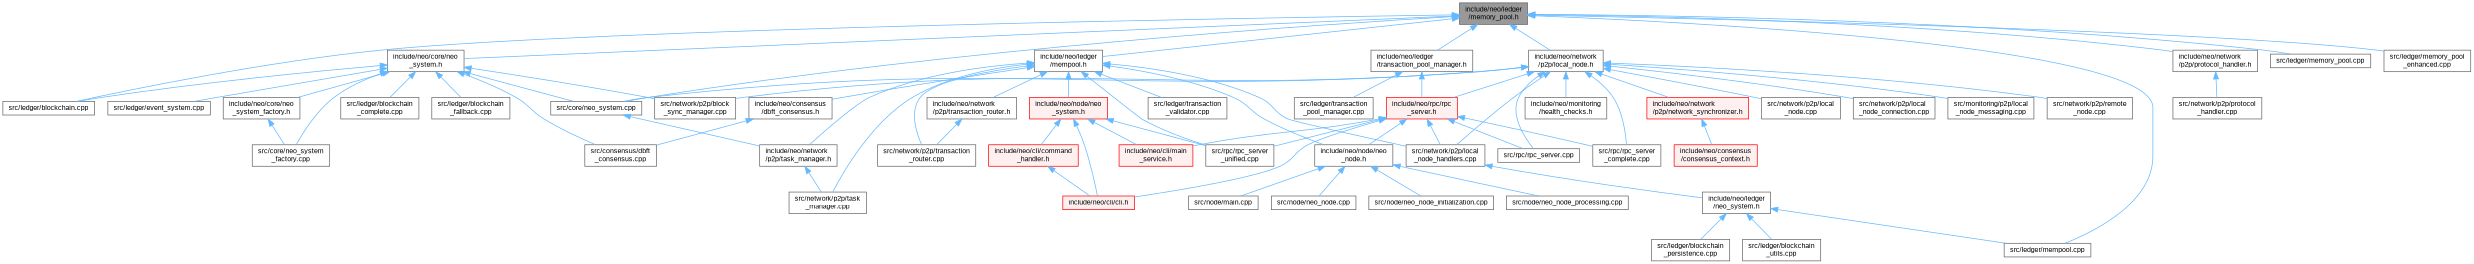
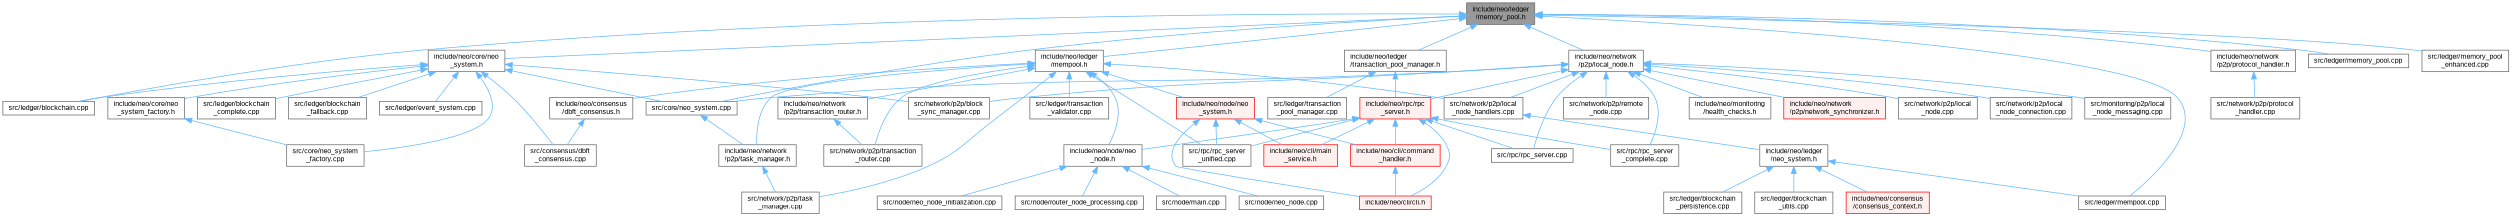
(1435, 135) -> (1395, 136)
(1708, 135) -> (1844, 181)
(1567, 203) -> (1079, 203)
